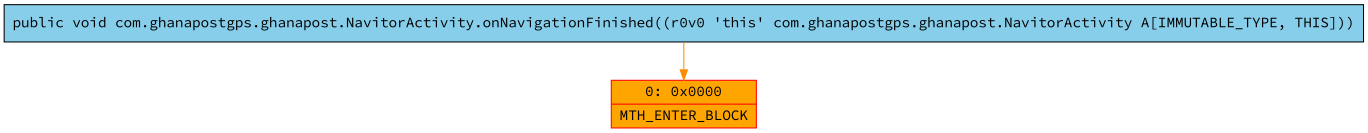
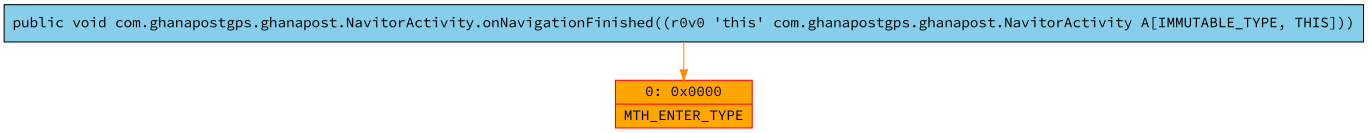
(684, 116) -> (684, 116)
